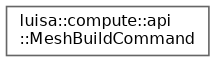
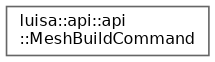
(108, 31) -> (108, 31)
